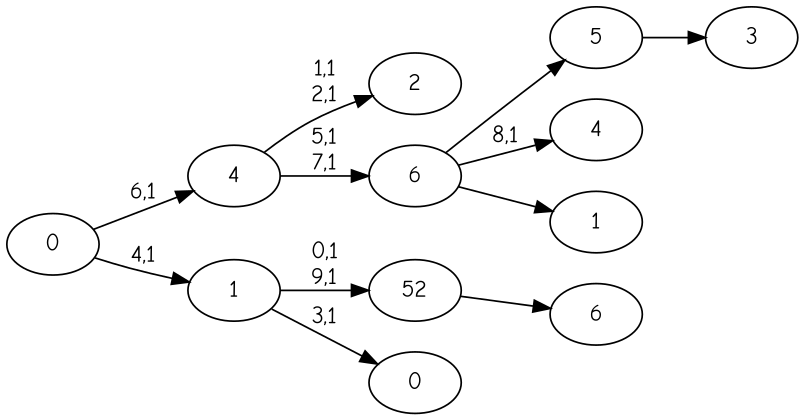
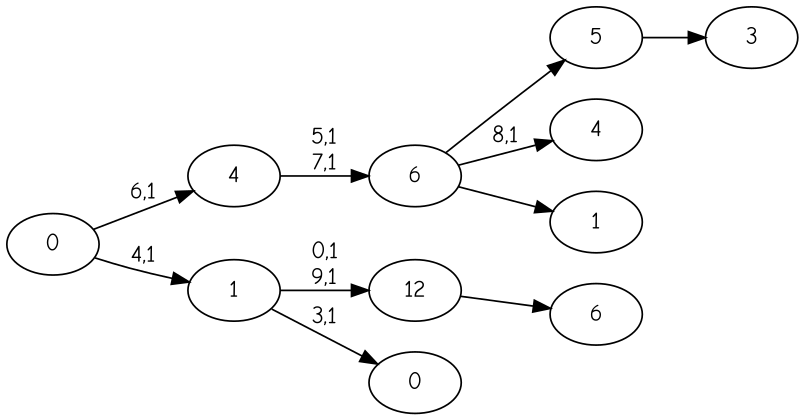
(415, 84) -> none
(415, 290) -> (415, 290)
